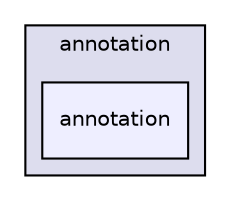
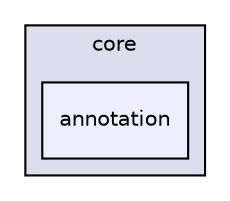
(115, 45) -> (115, 45)
